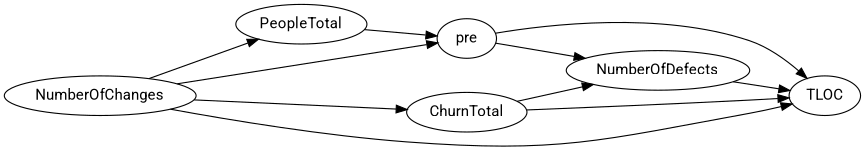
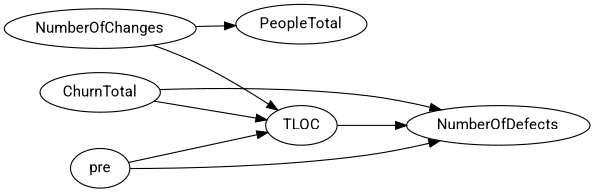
(395, 32) -> none
(302, 64) -> none
(756, 85) -> (366, 125)
(295, 104) -> none
